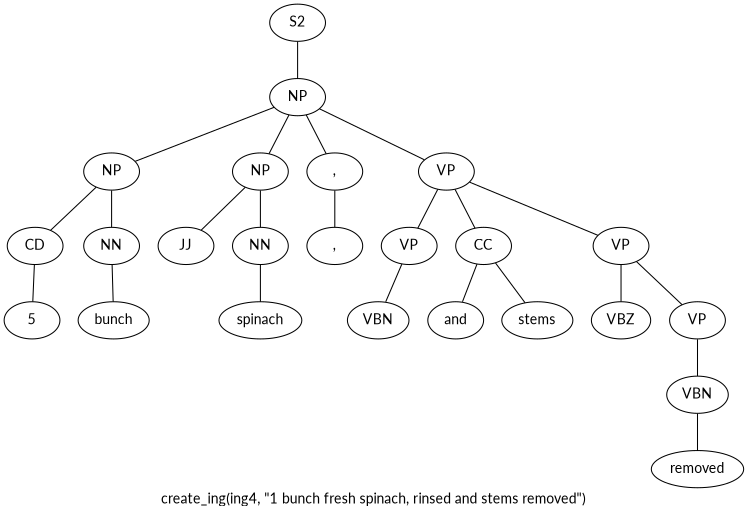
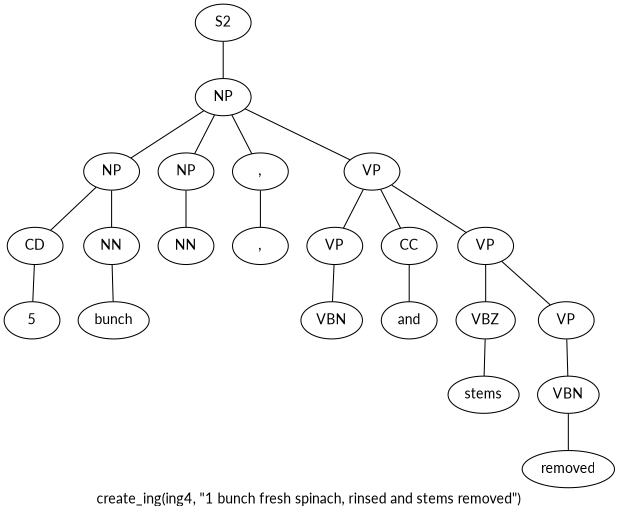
(186, 246) -> none
(510, 283) -> (485, 358)
(260, 320) -> none
